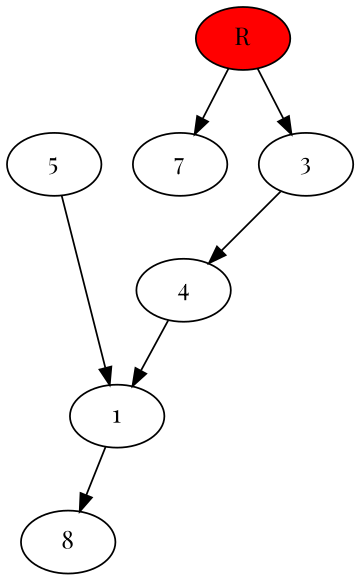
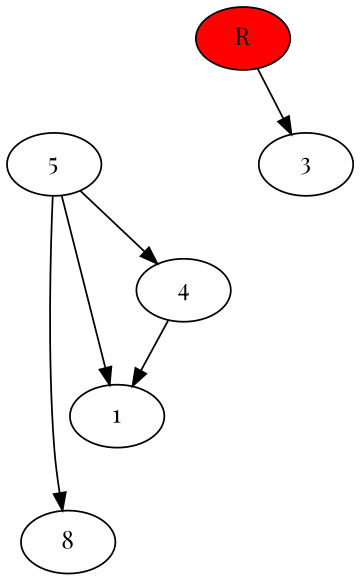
(180, 164) -> none
(251, 221) -> (112, 221)
(96, 471) -> (50, 345)
